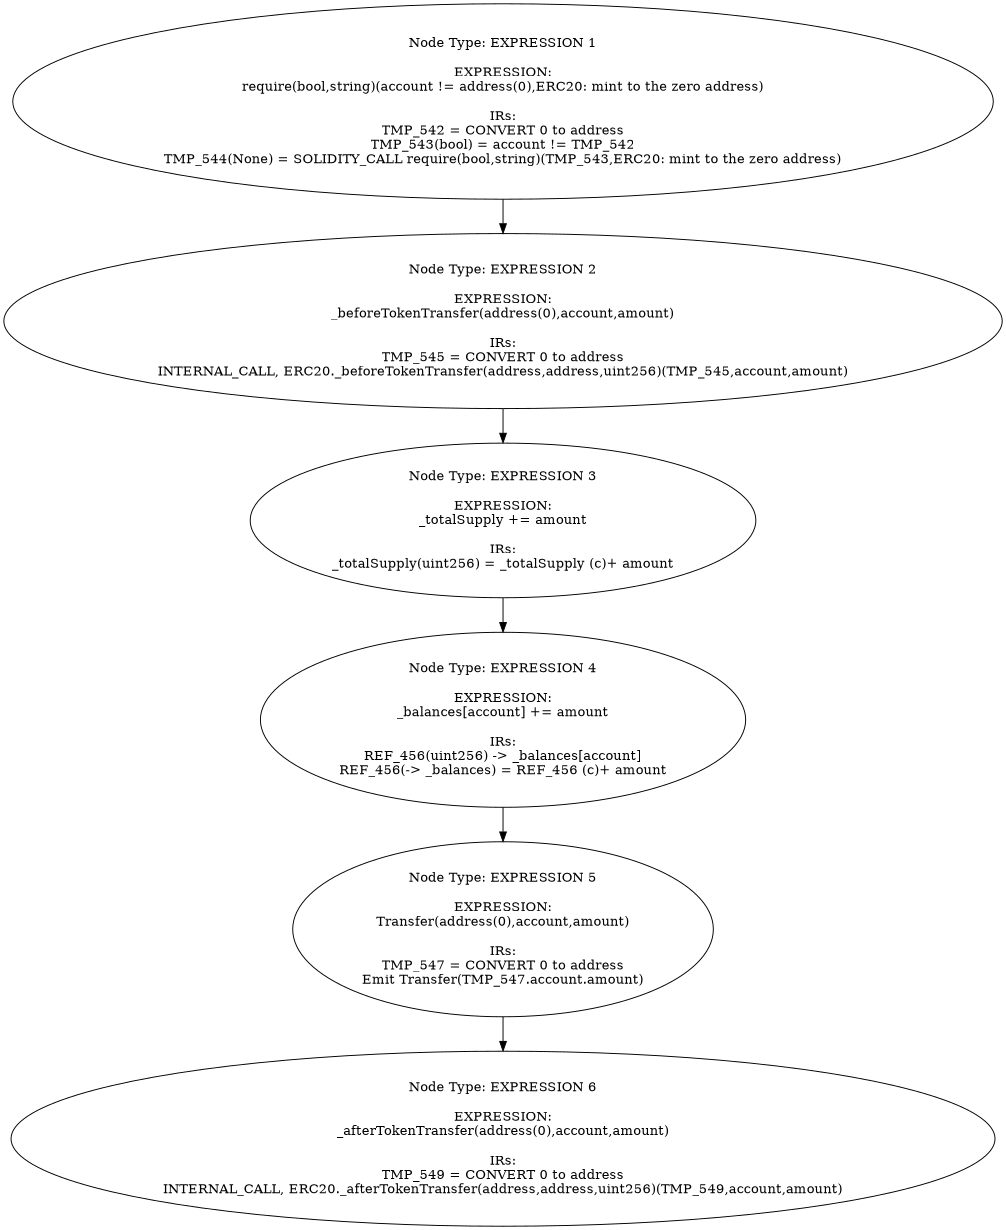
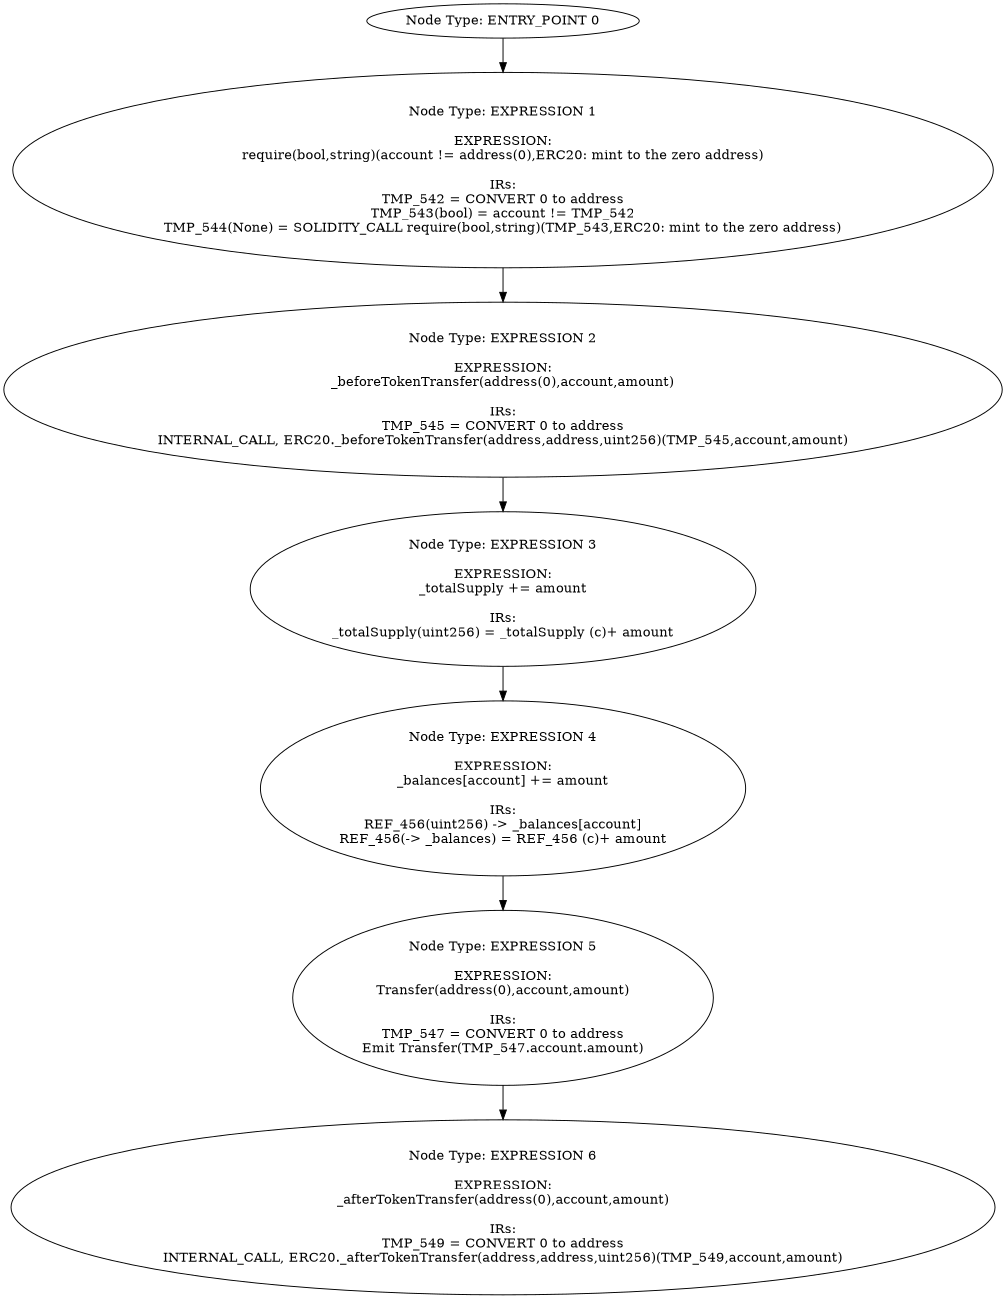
none -> (503, 21)
